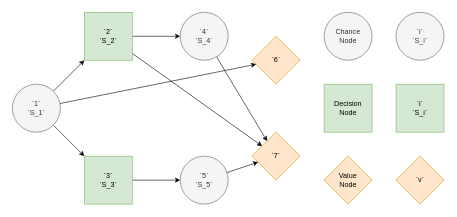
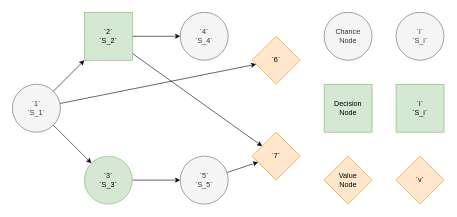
(241, 97) -> none
(108, 180) -> (108, 180)
